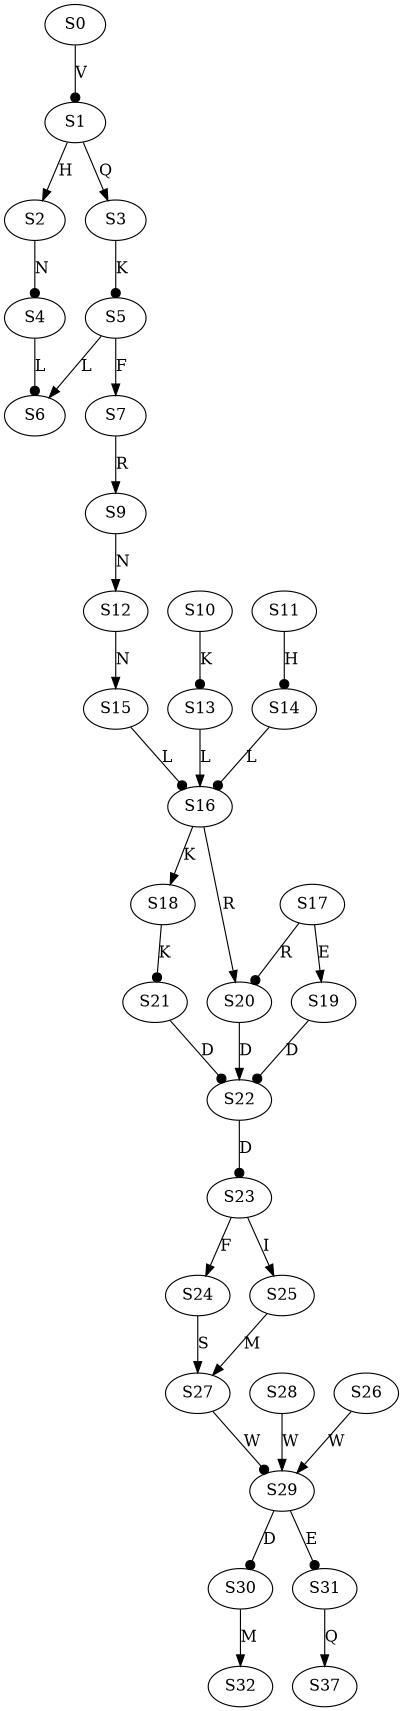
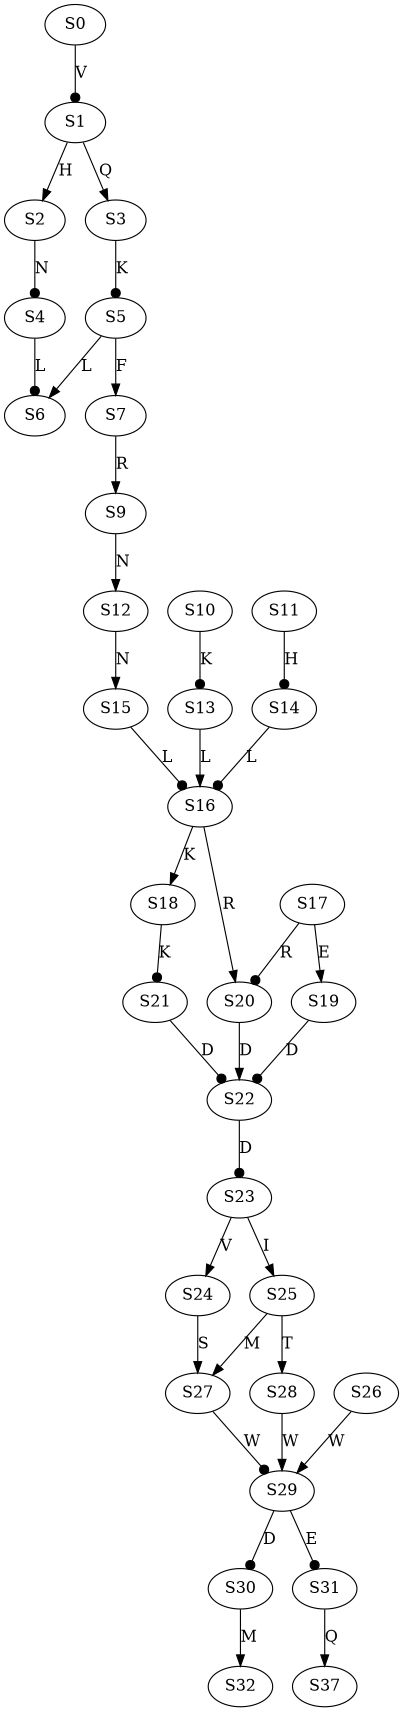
(226, 1247) -> (226, 1247)
none -> (282, 1339)
